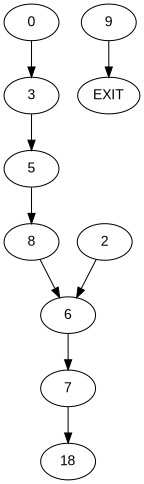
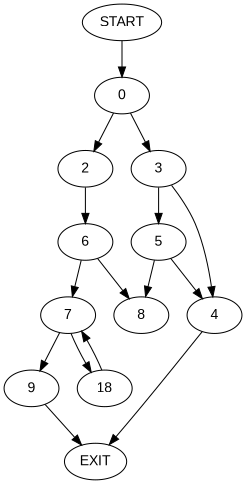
none -> (122, 22)
none -> (106, 128)
(47, 274) -> (110, 275)
none -> (215, 315)
none -> (52, 347)
none -> (95, 355)
